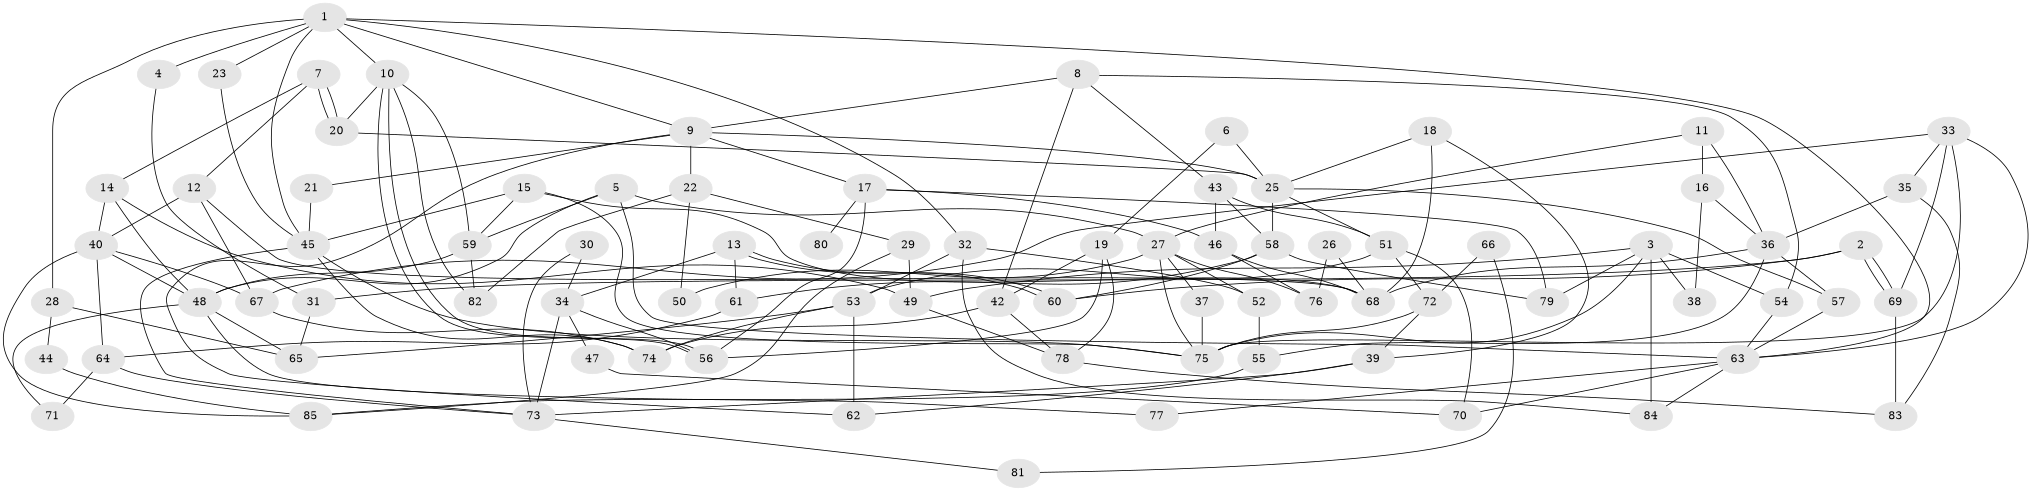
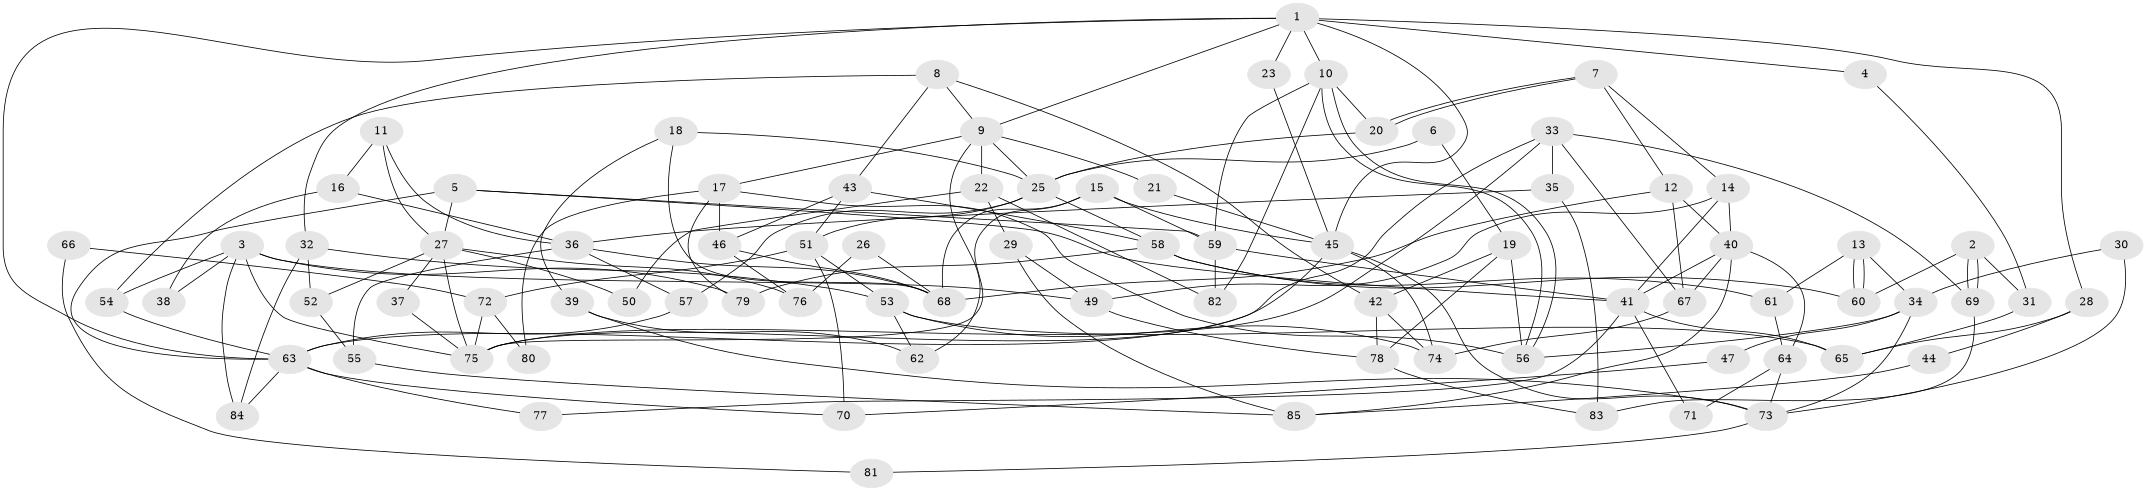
(200, 302) -> (1628, 302)
(1402, 331) -> (505, 329)
